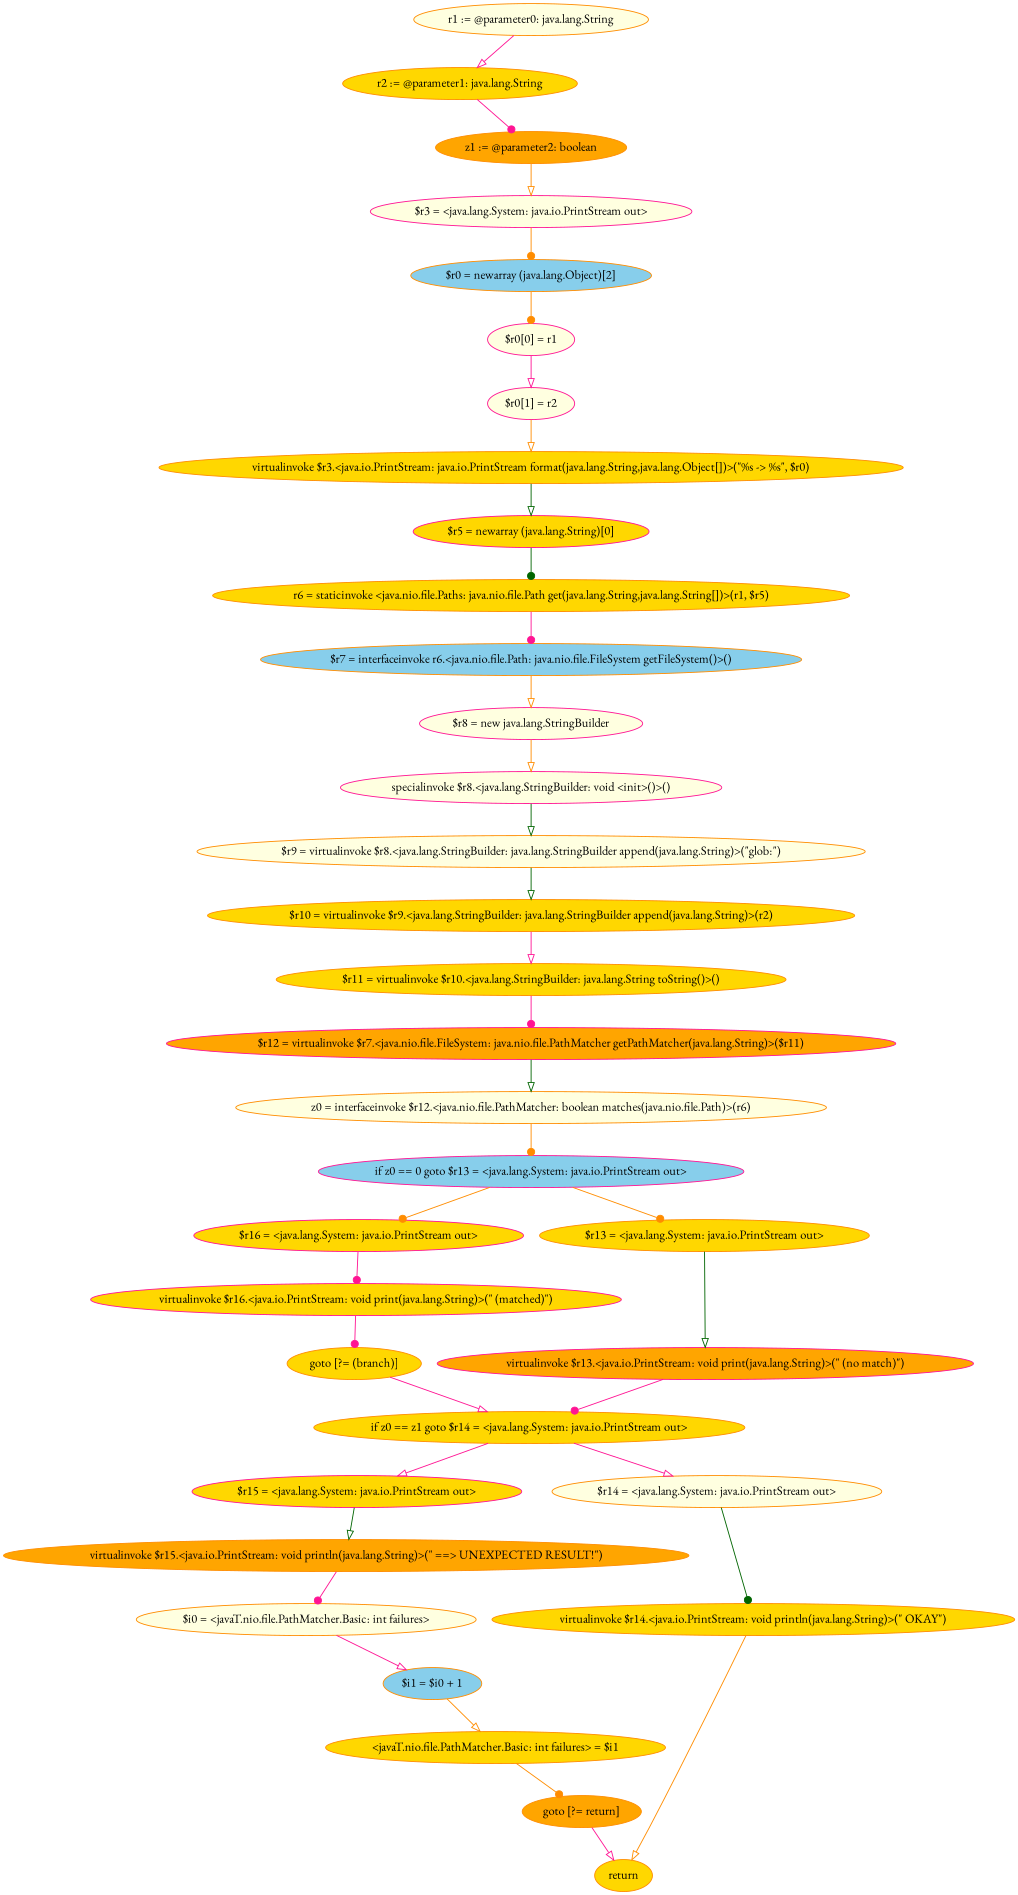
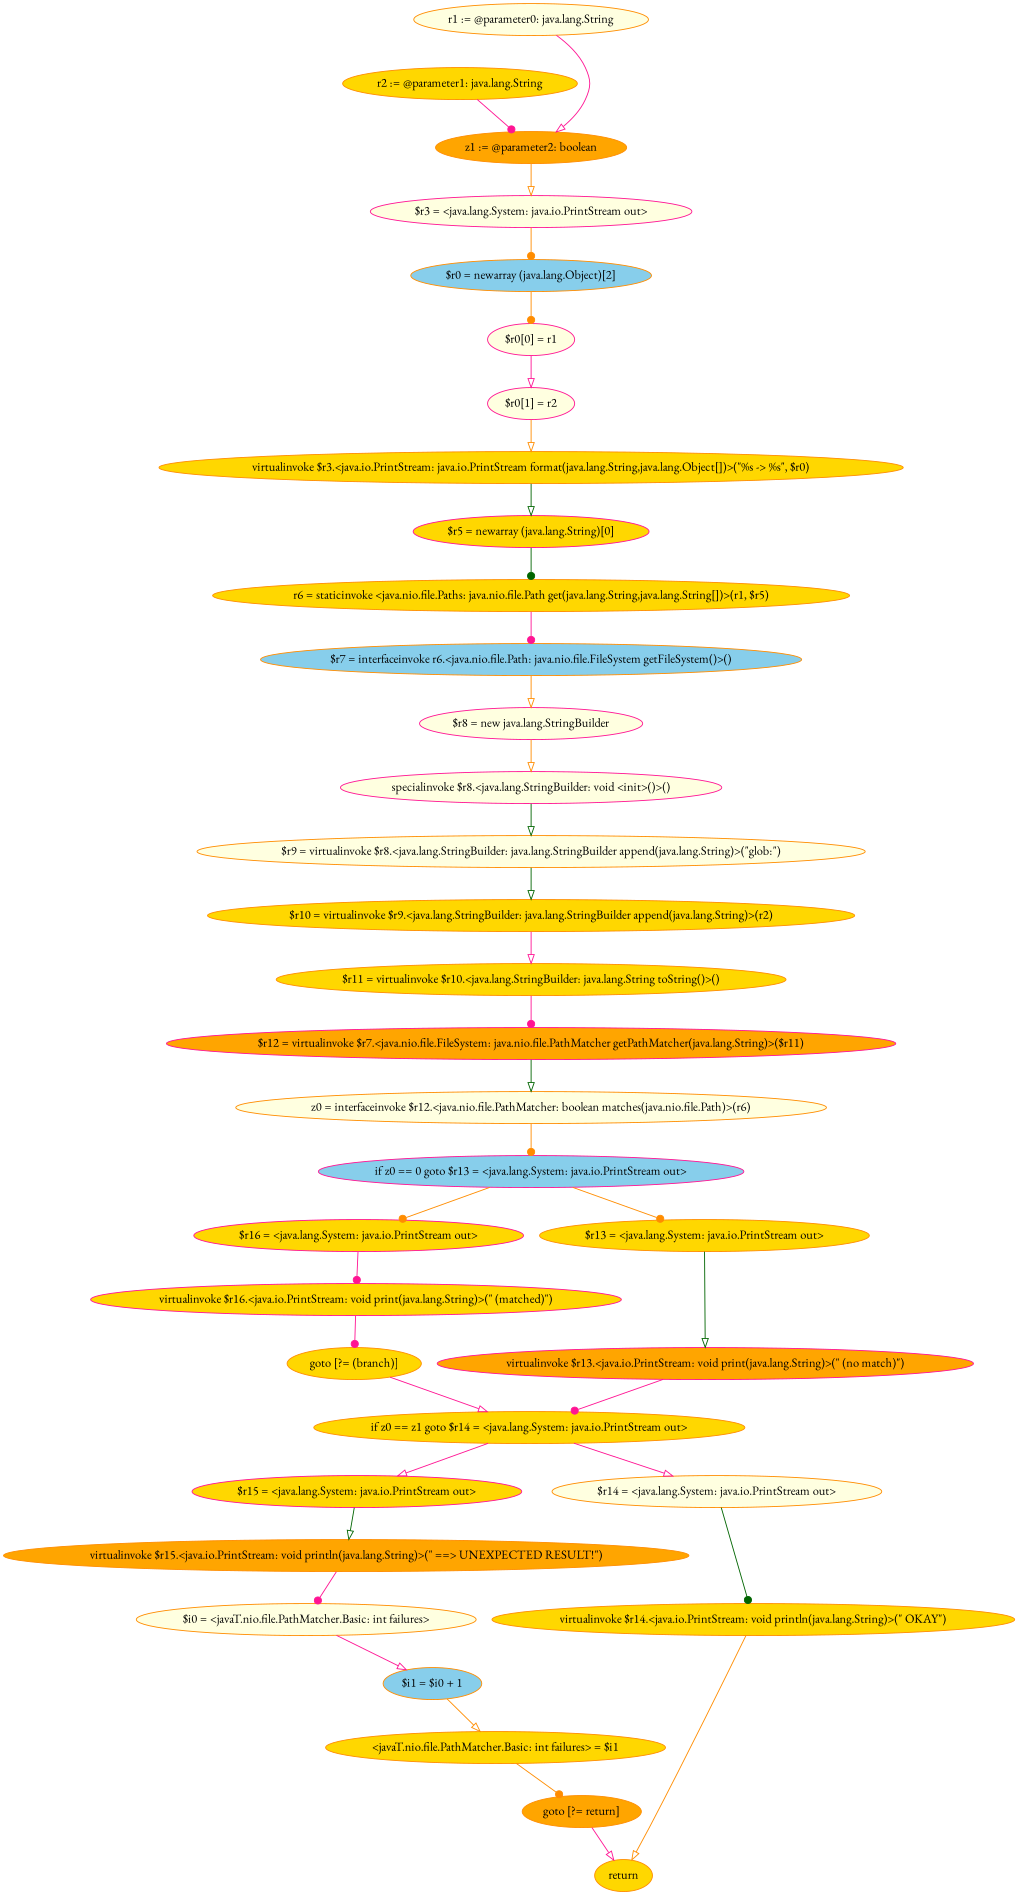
(499, 48) -> (589, 79)
